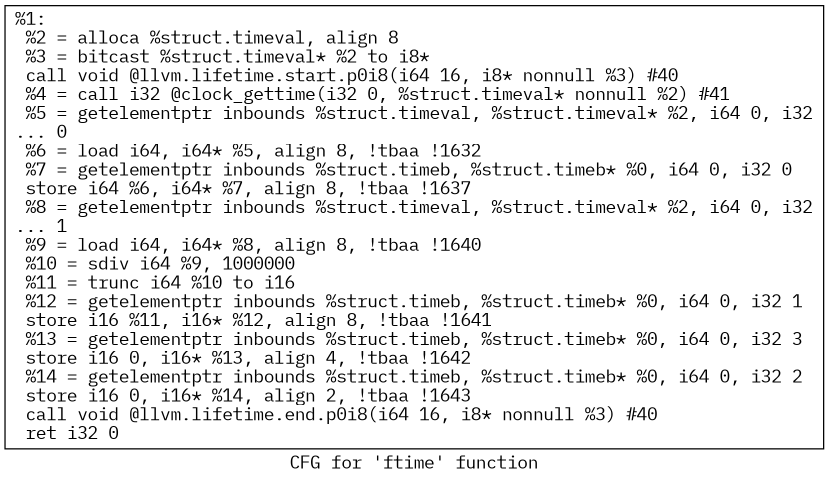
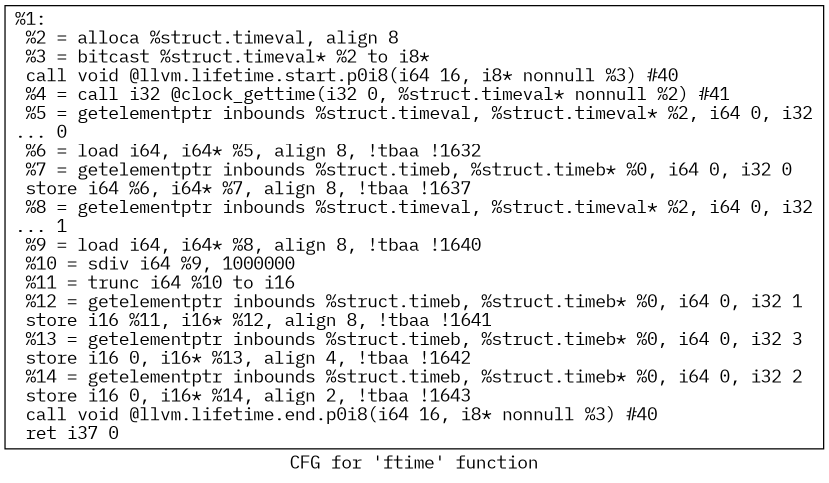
(67, 434) -> (67, 434)
